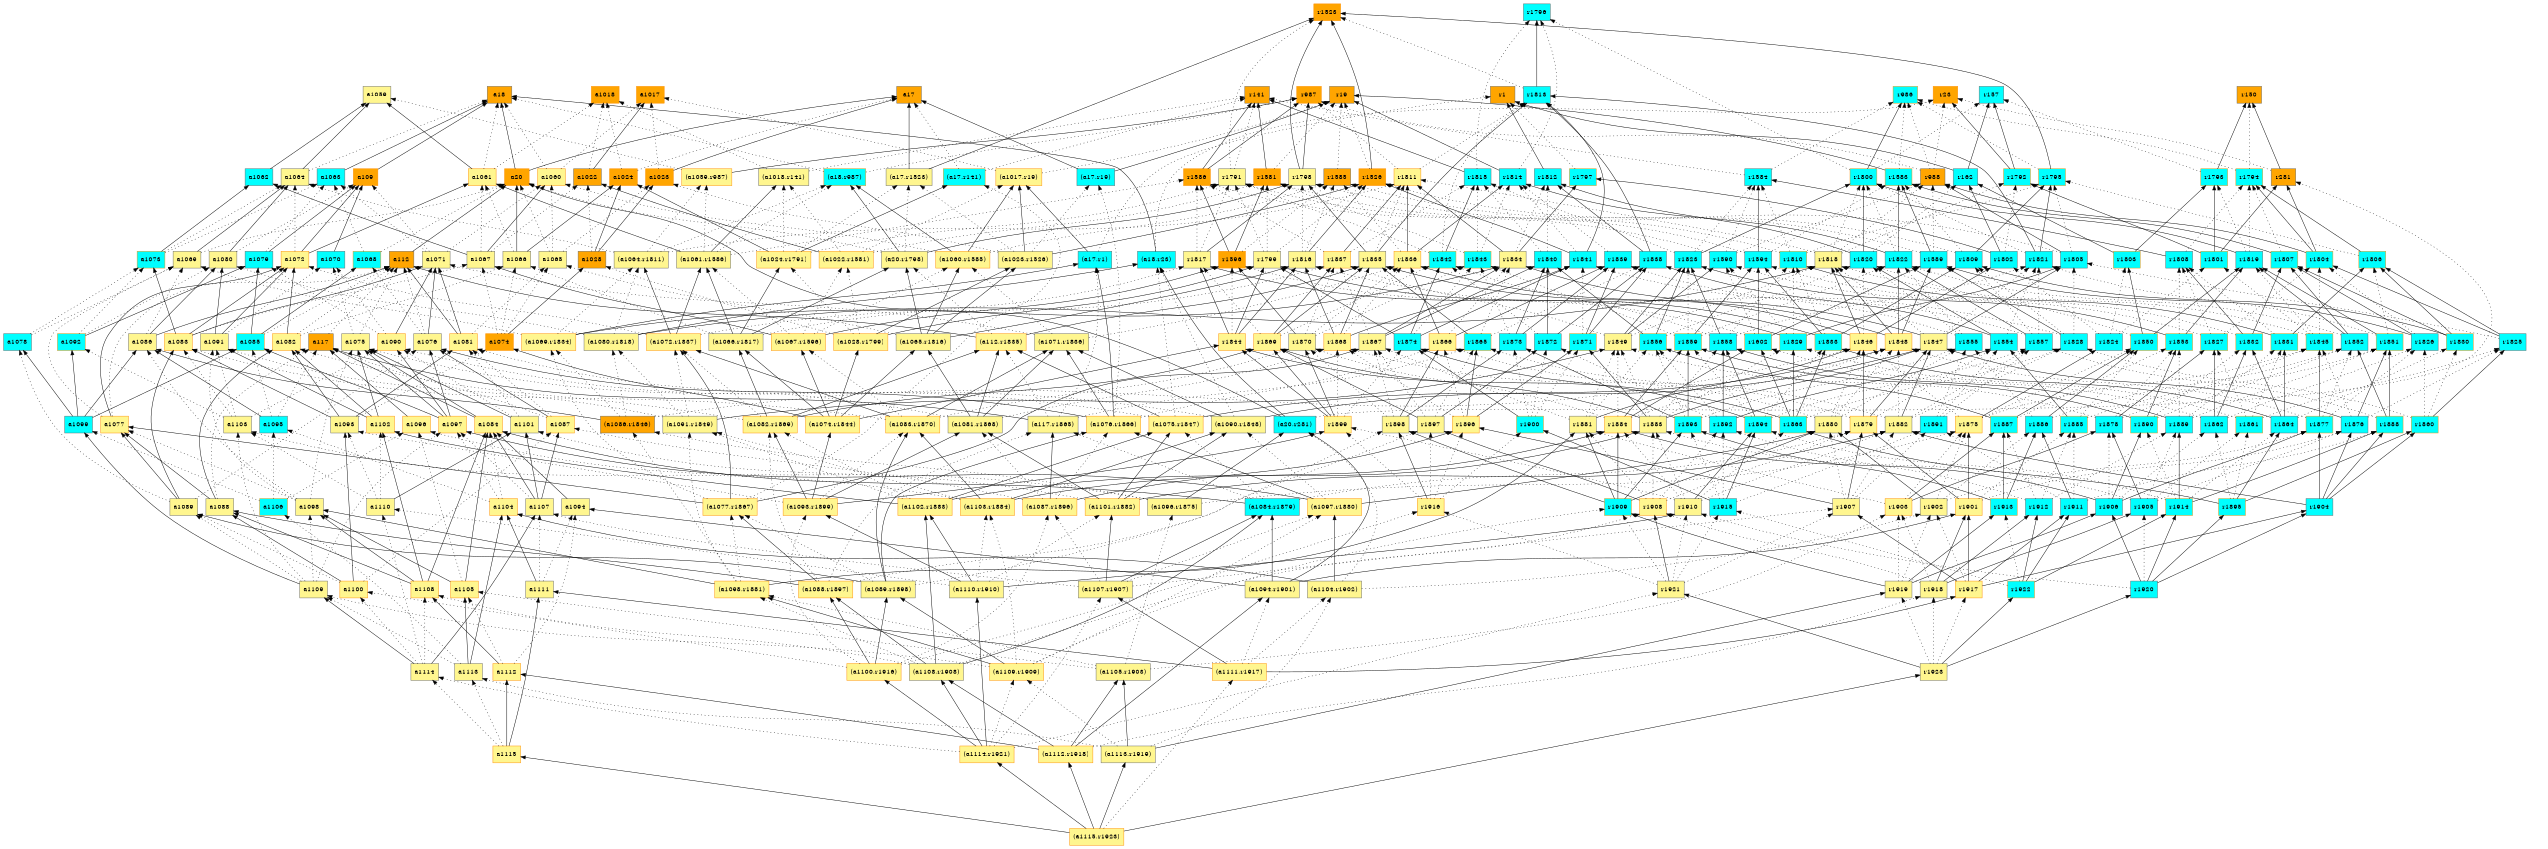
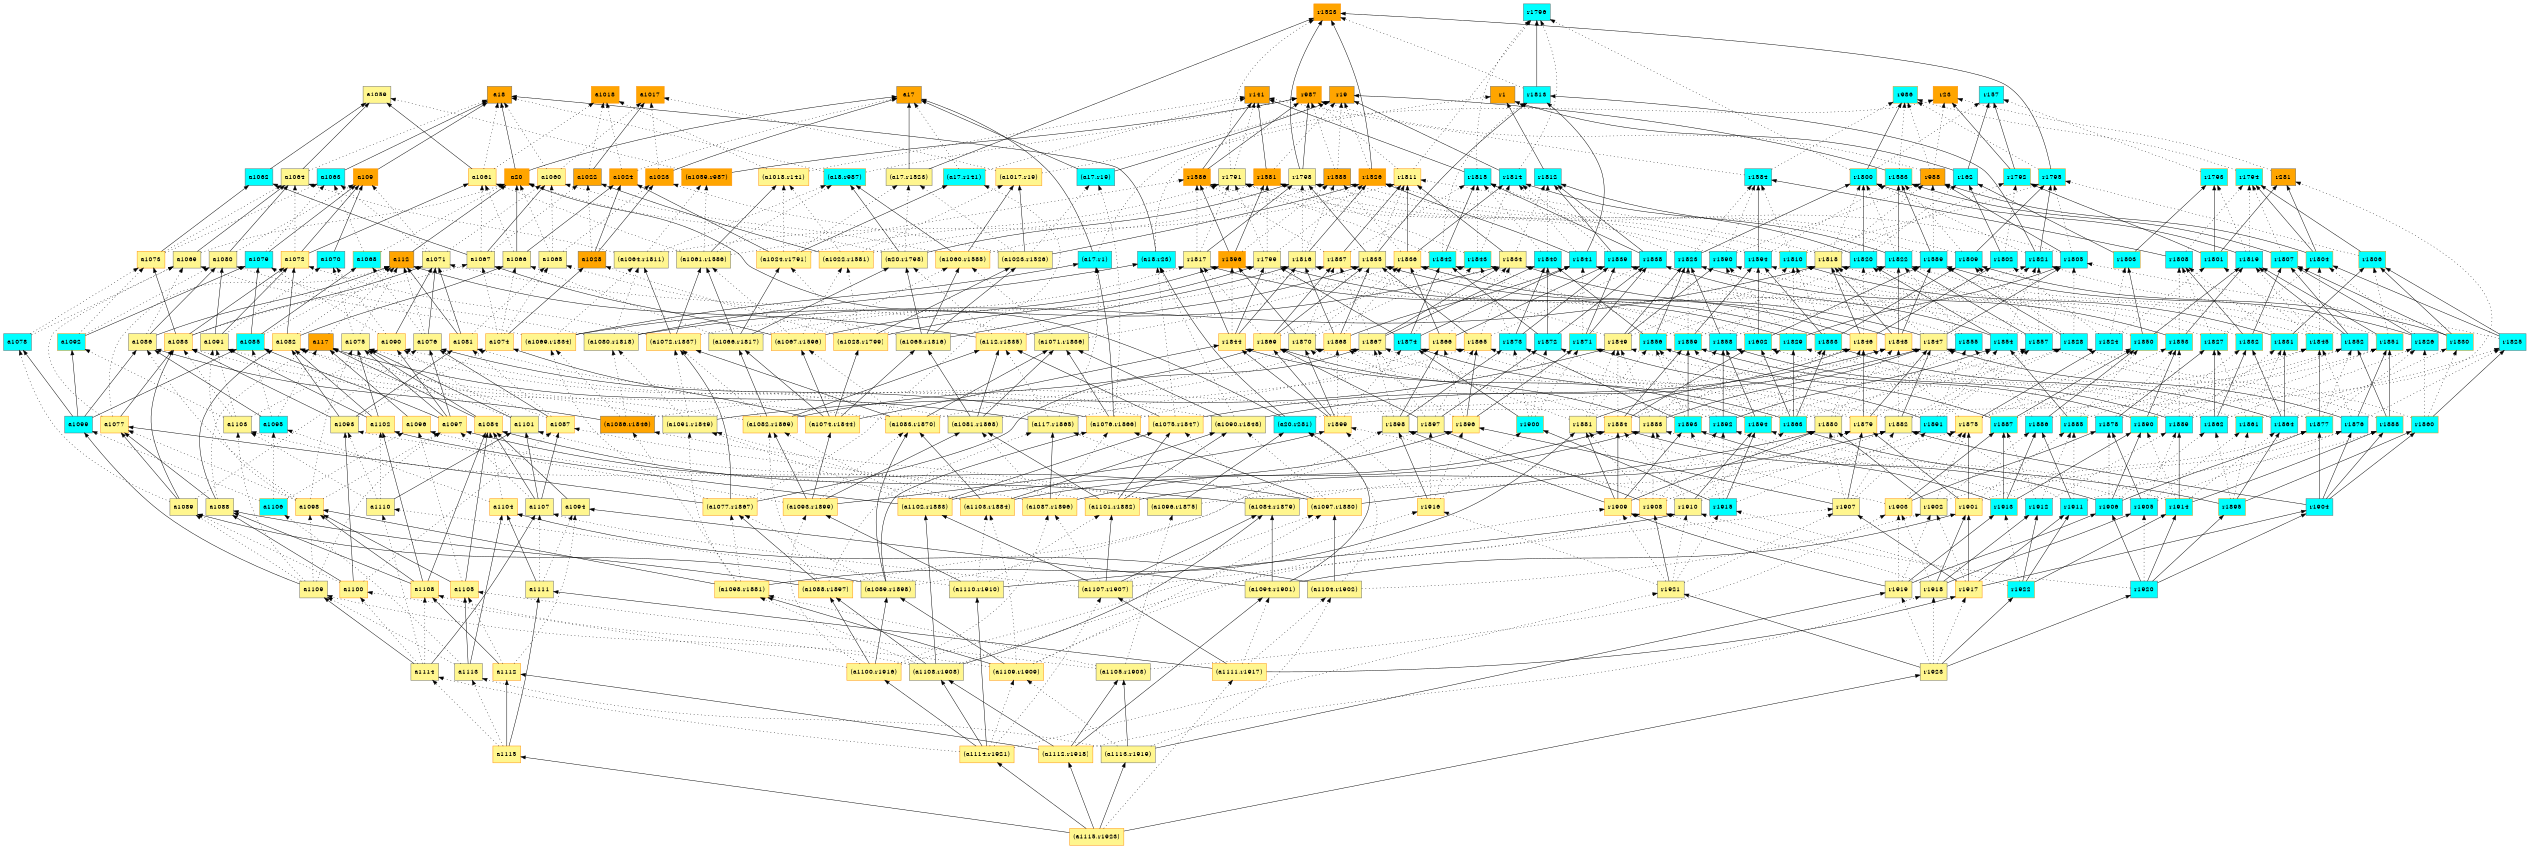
(2249, 95) -> none
(1470, 137) -> (1474, 93)
none -> (1324, 138)
(1610, 172) -> (1542, 208)
(707, 177) -> (707, 177)
(784, 177) -> (784, 177)
(1583, 177) -> none
none -> (1578, 212)
(1056, 217) -> (1030, 154)
(595, 221) -> (595, 221)
(151, 260) -> (151, 260)
(177, 289) -> (145, 385)
(405, 300) -> (405, 300)
(1511, 313) -> (1511, 313)
(500, 342) -> (500, 342)
(1478, 342) -> (1478, 342)
(485, 371) -> (387, 378)
(1619, 385) -> (1769, 384)
(479, 468) -> (376, 469)
none -> (2069, 469)
(310, 507) -> (310, 507)
(1272, 507) -> (1272, 507)
(1618, 507) -> (1618, 507)
(950, 547) -> (1017, 549)
